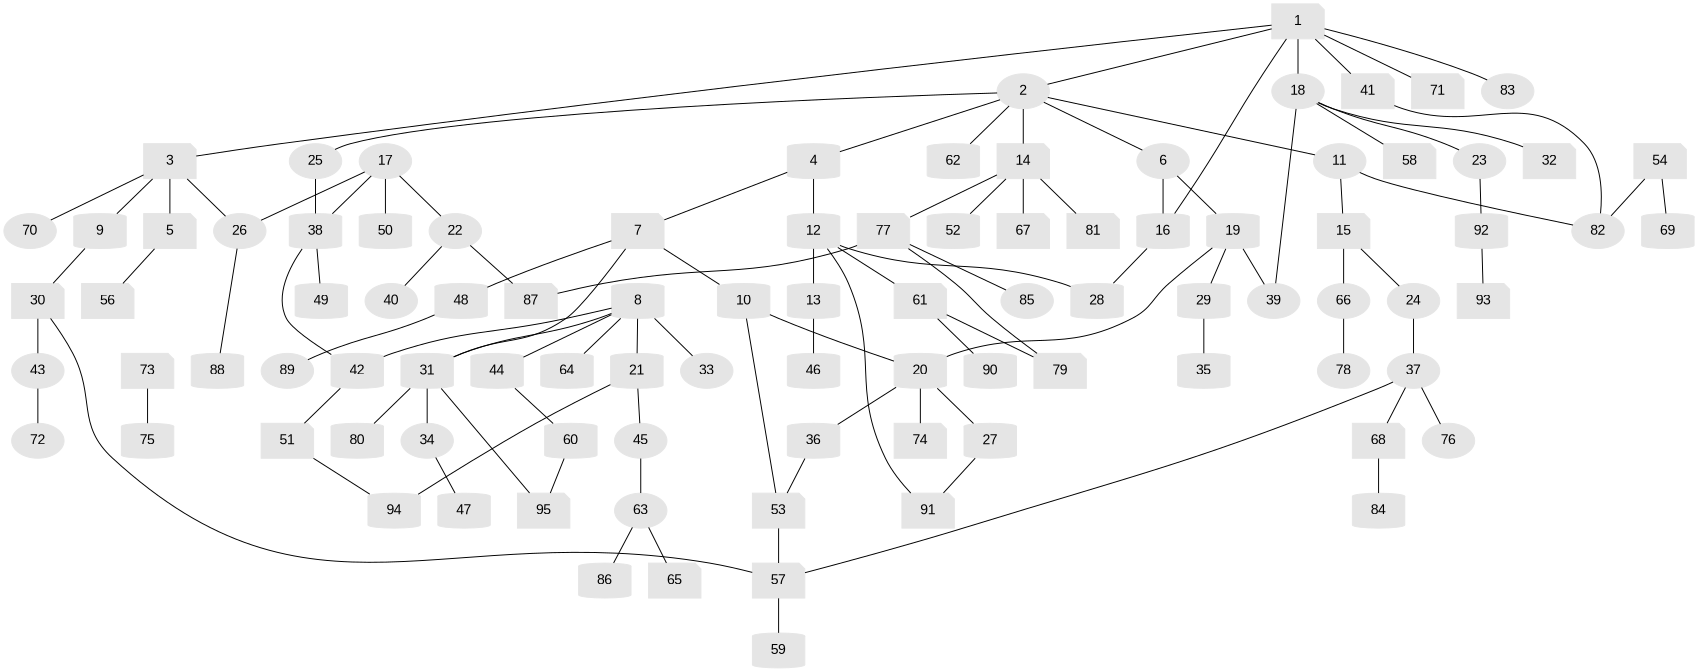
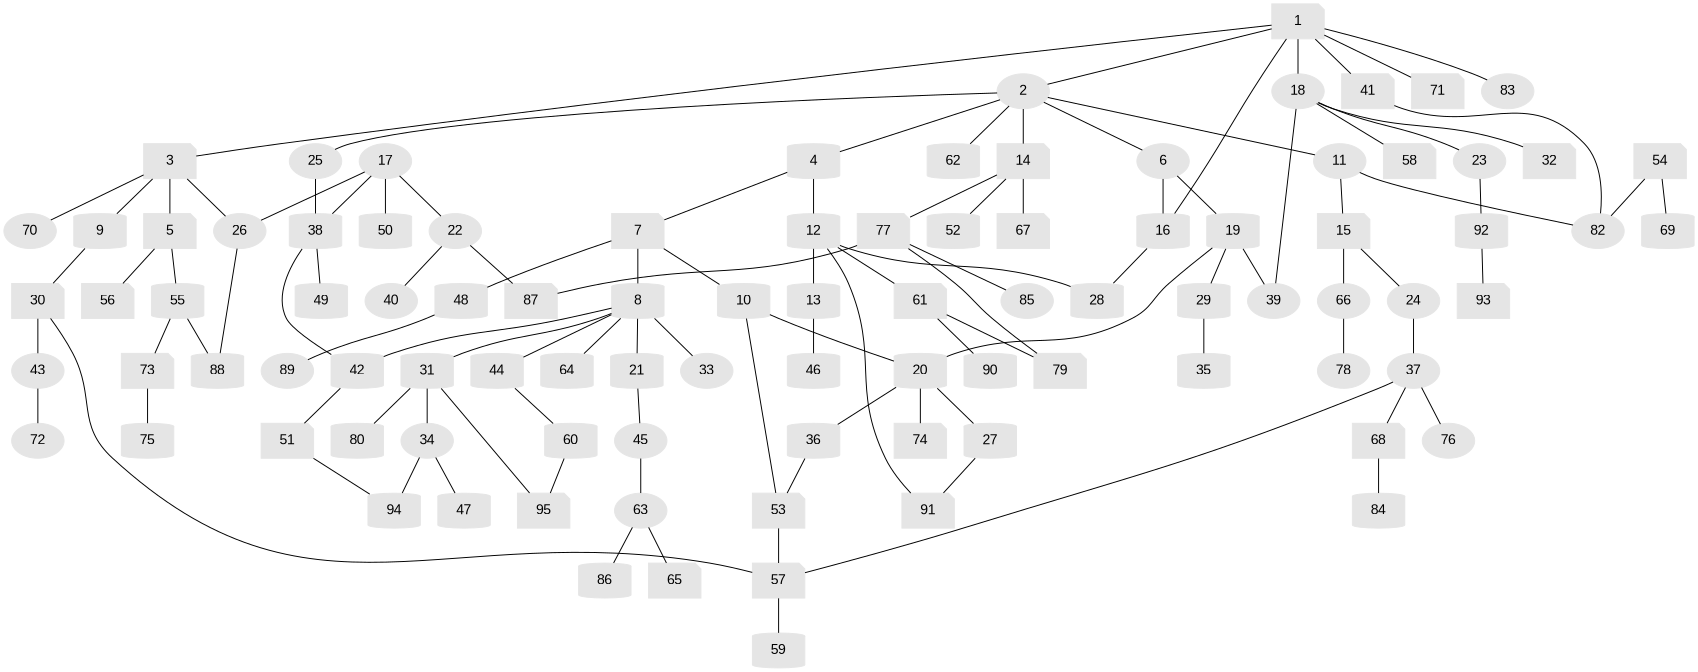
(1093, 231) -> none
none -> (178, 301)
(575, 310) -> (638, 266)
(513, 437) -> (411, 475)
